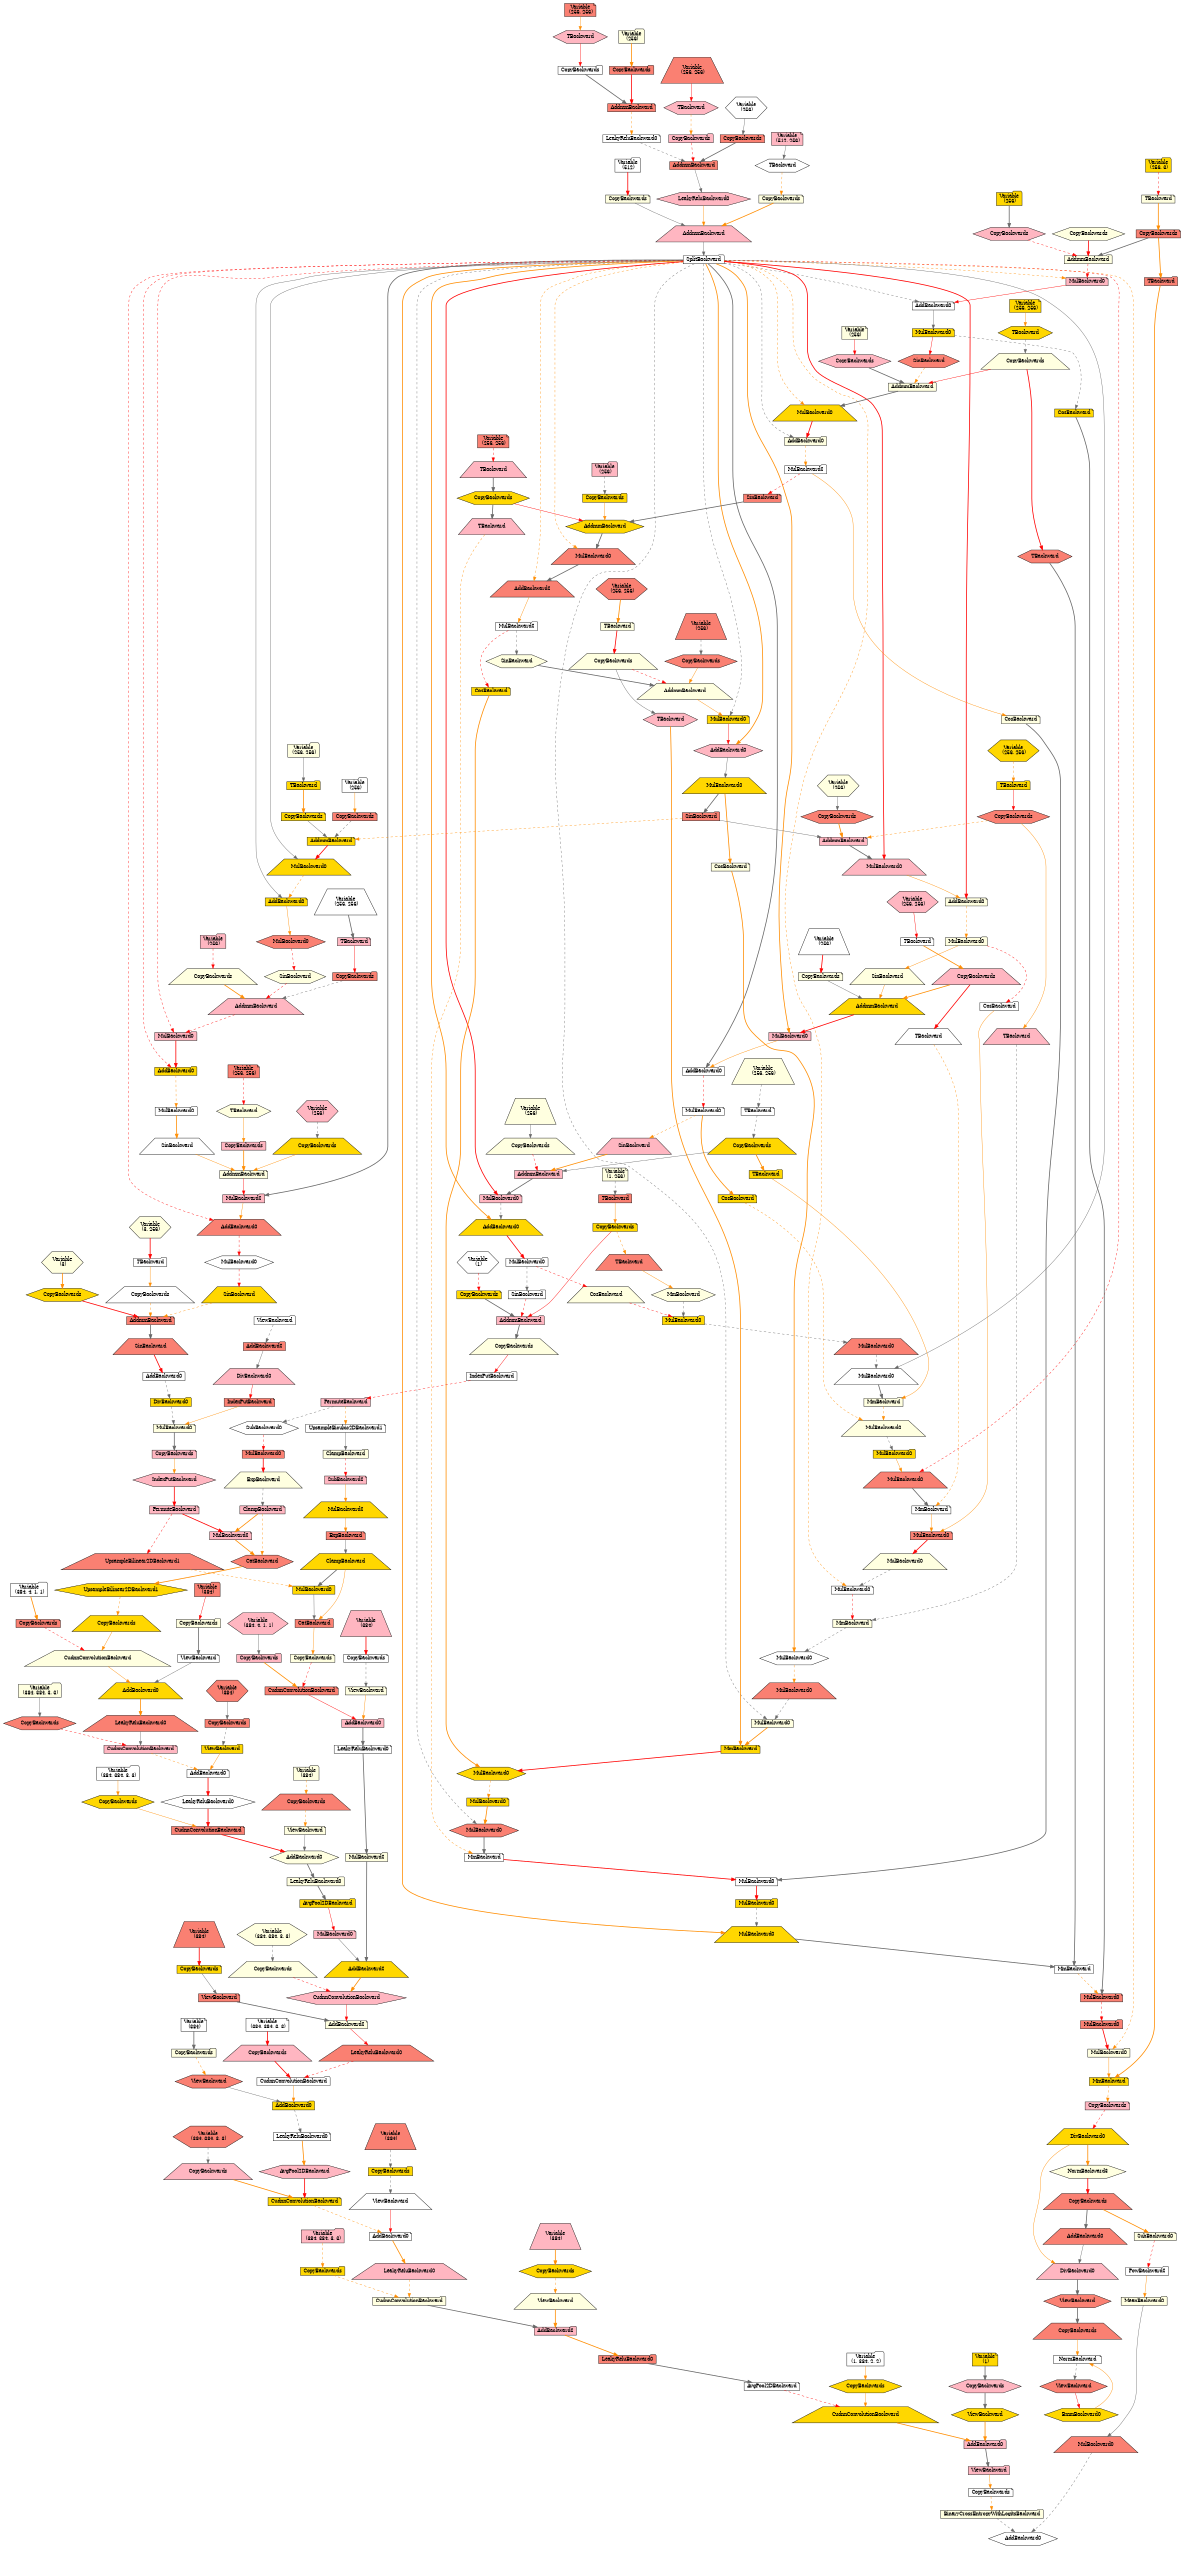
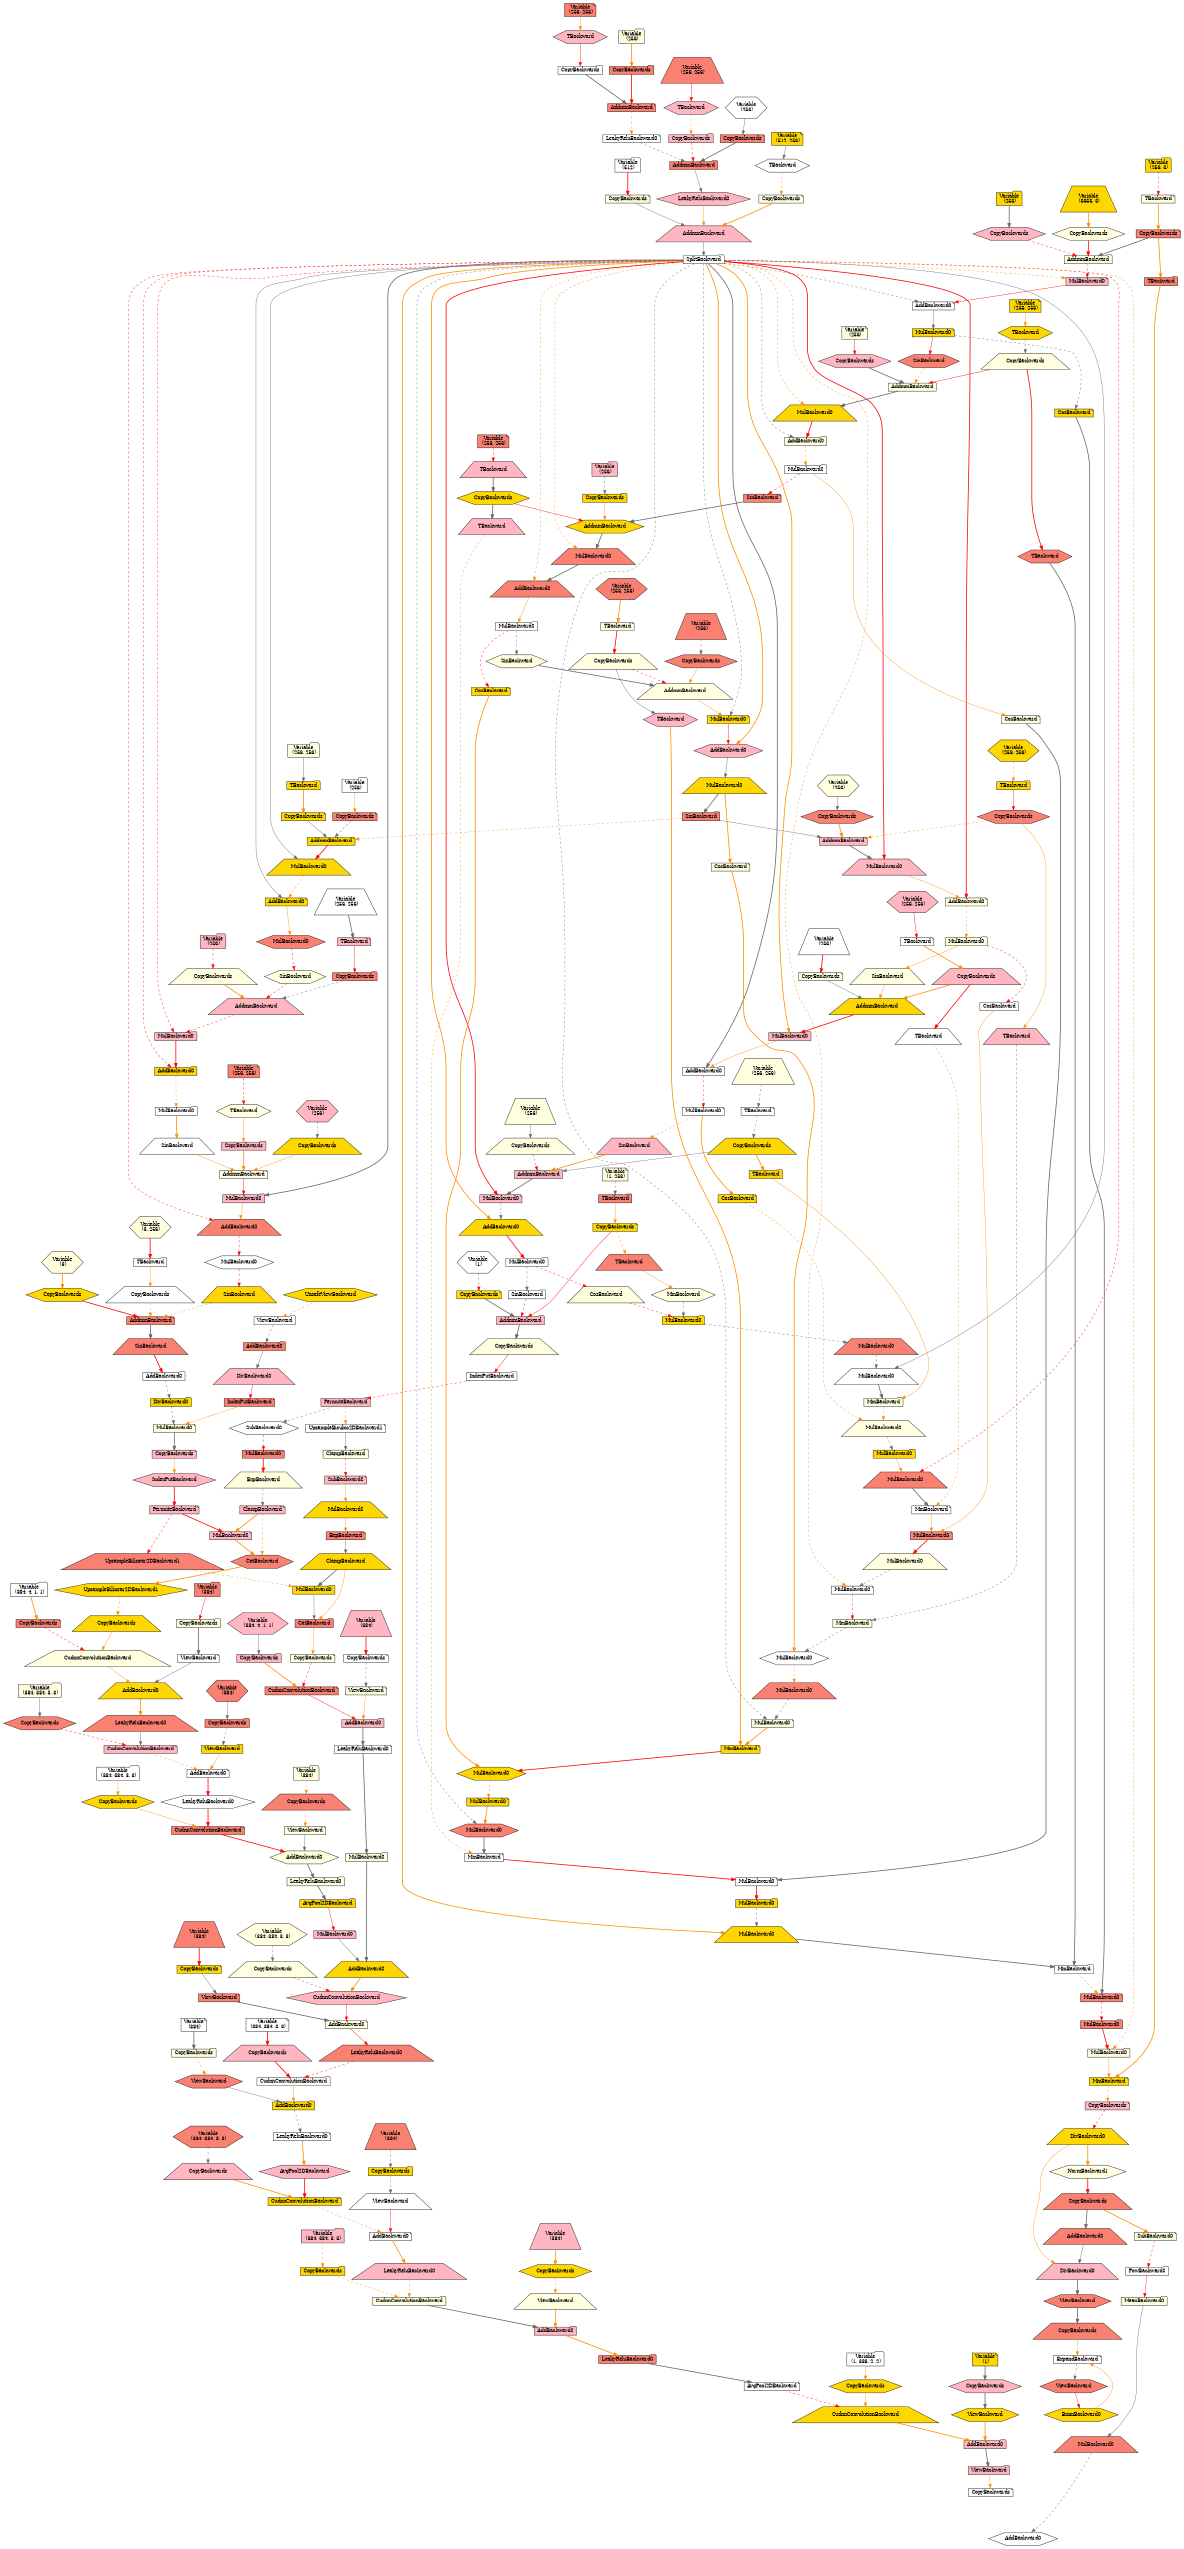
(787, 139) -> (787, 139)
none -> (1089, 199)
none -> (330, 1295)
(1088, 2172) -> (1088, 2172)
(1146, 2284) -> (1146, 2284)
(865, 2359) -> (865, 2359)
(1077, 2359) -> (1077, 2359)
(992, 2514) -> none
